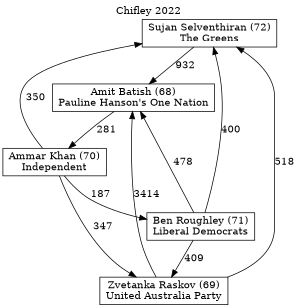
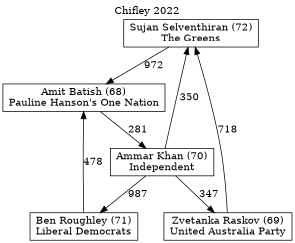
(186, 65) -> (154, 65)
(221, 134) -> none
(285, 162) -> (228, 130)
(101, 194) -> (138, 194)
(134, 200) -> none
(184, 255) -> none
